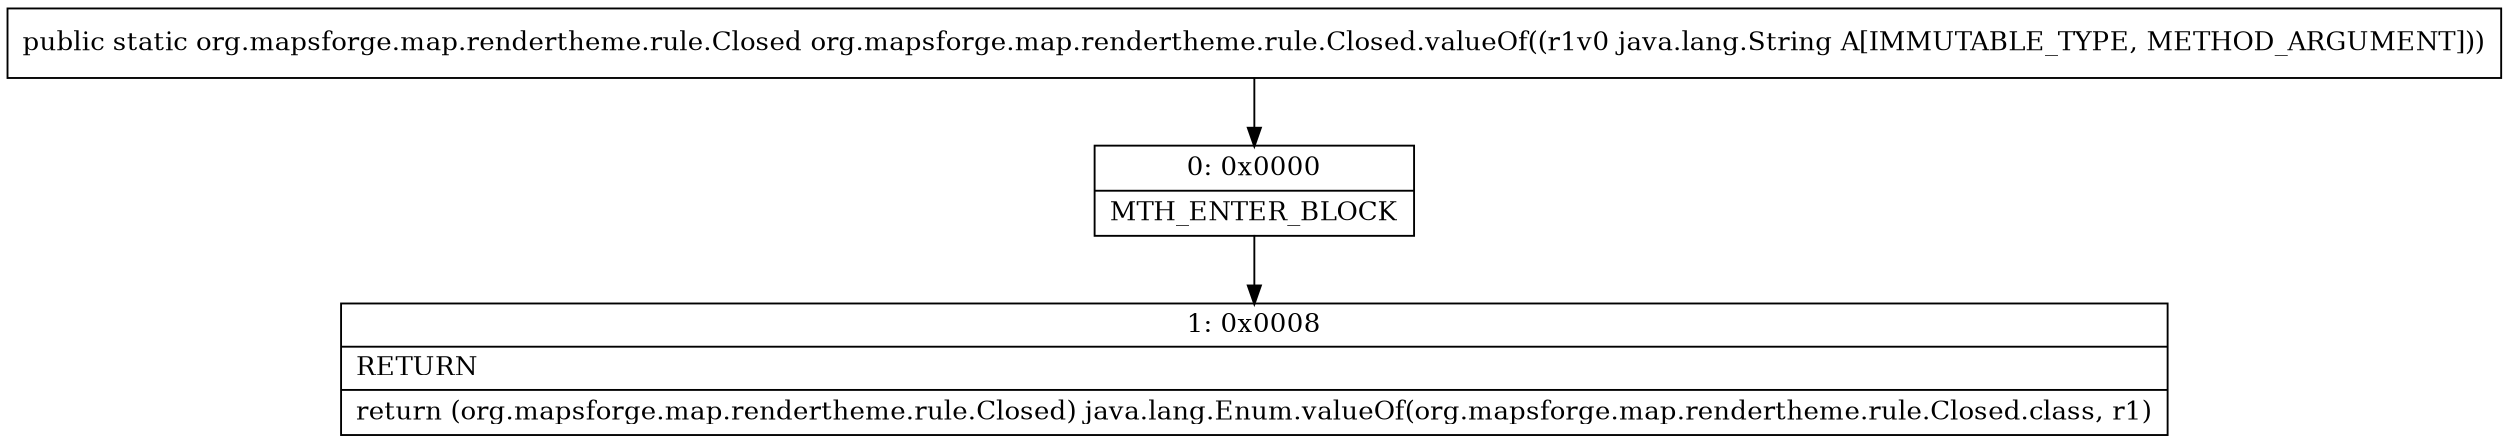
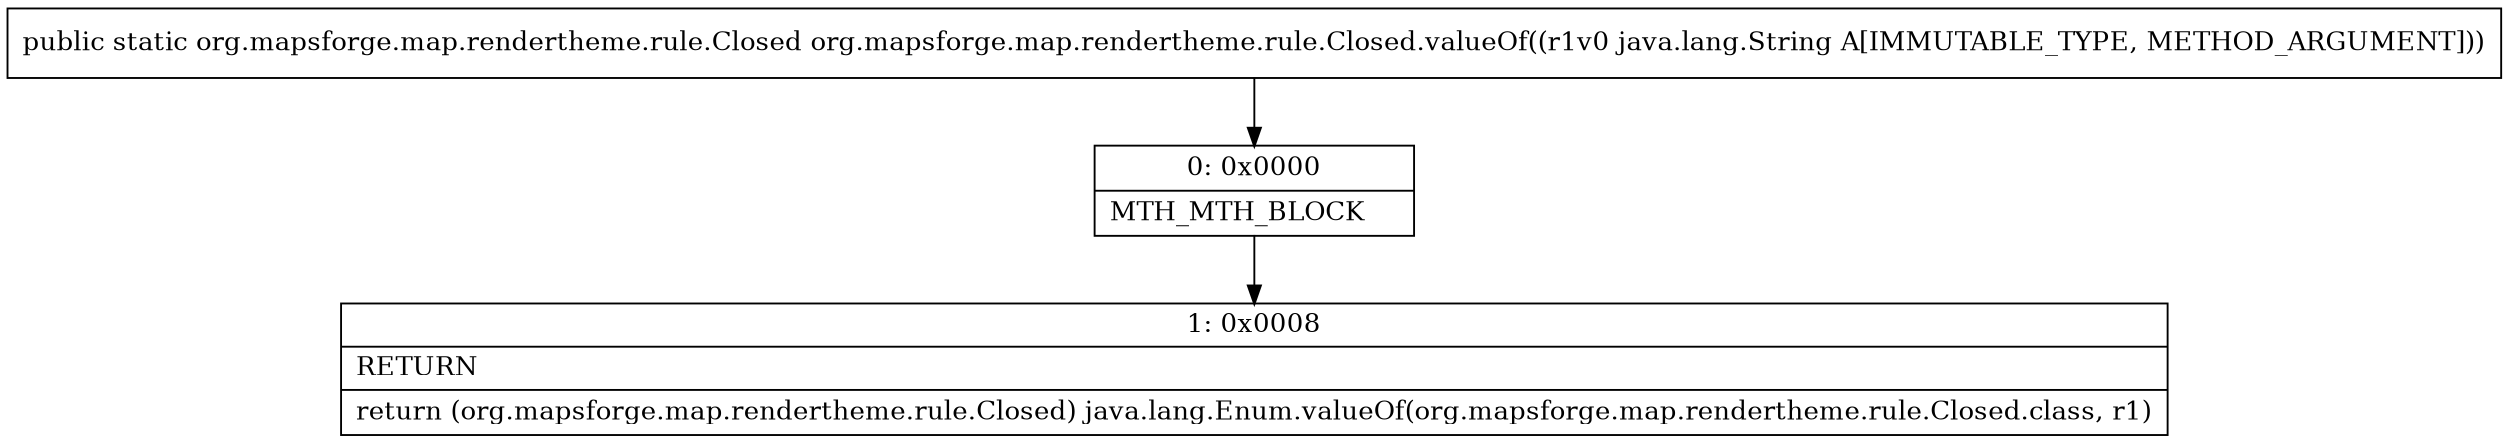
(1254, 212) -> (1237, 212)
